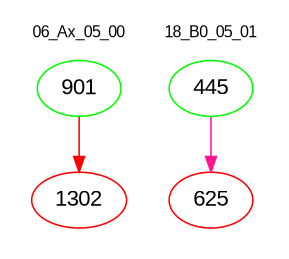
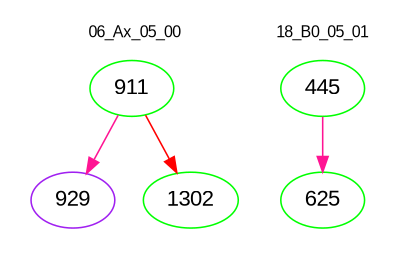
(79, 88) -> (132, 88)
none -> (73, 200)
(79, 200) -> (191, 200)
(211, 200) -> (323, 200)
